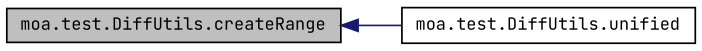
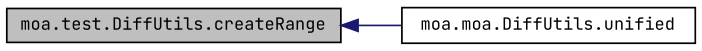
(549, 25) -> (549, 25)
